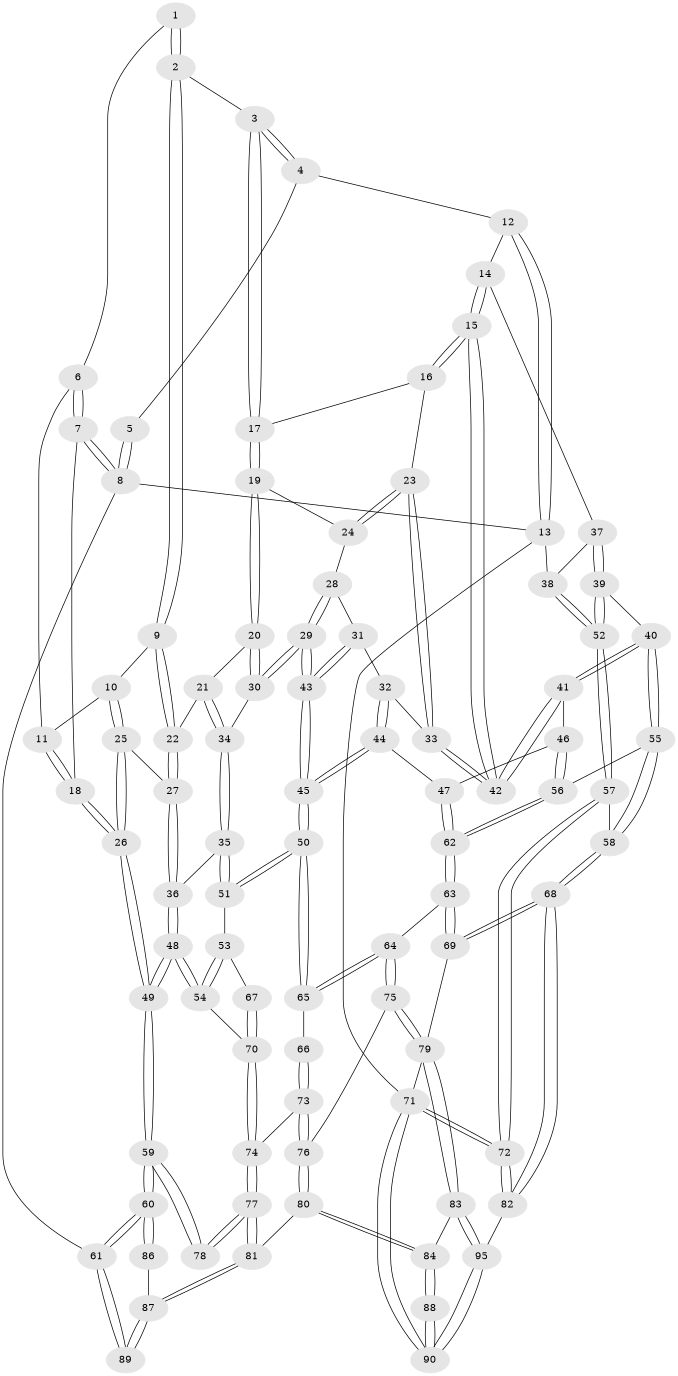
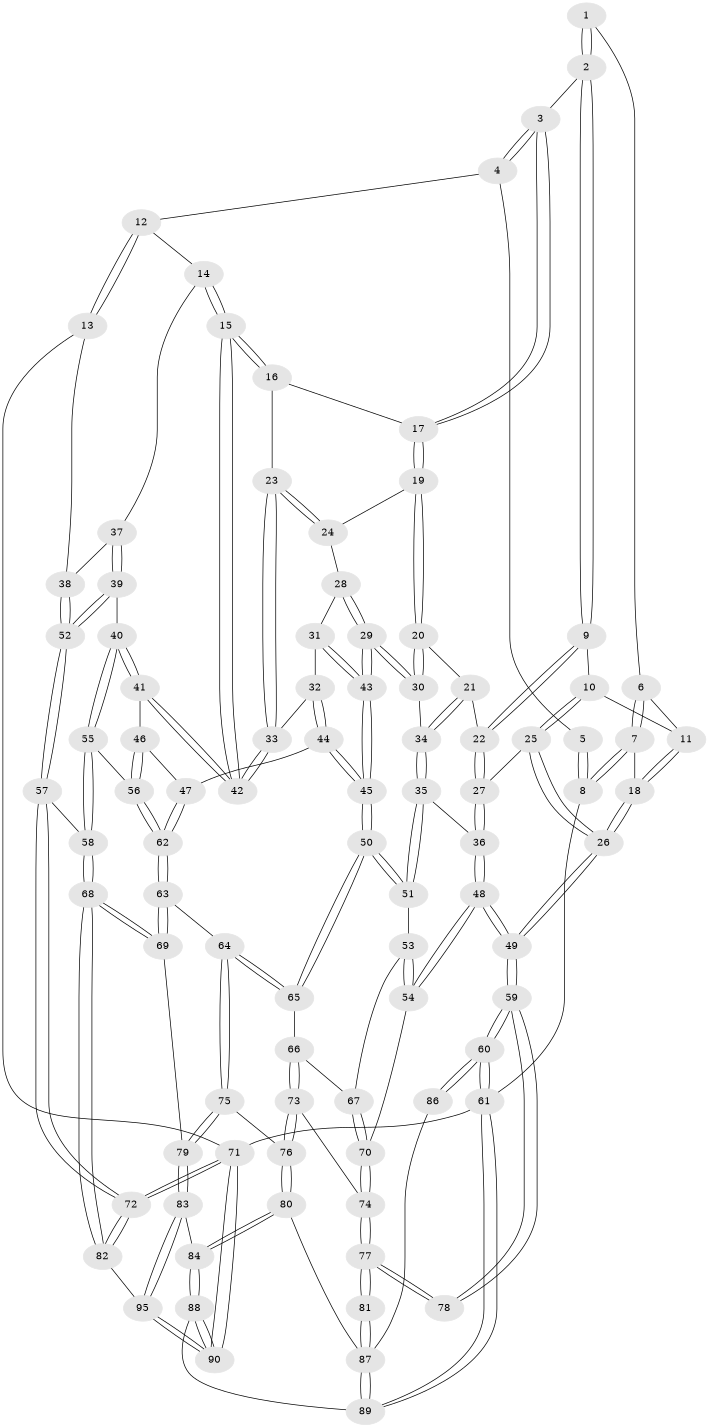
(333, 507) -> none
none -> (324, 1076)
(418, 1076) -> (360, 1127)
(278, 1231) -> (321, 1285)
none -> (238, 1395)
